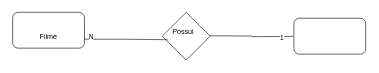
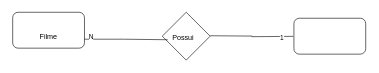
(183, 32) -> (183, 38)
